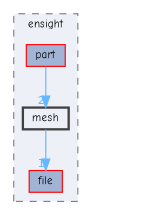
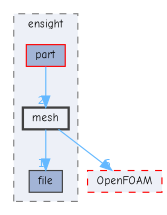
(46, 181) -> (46, 181)
none -> (125, 181)
